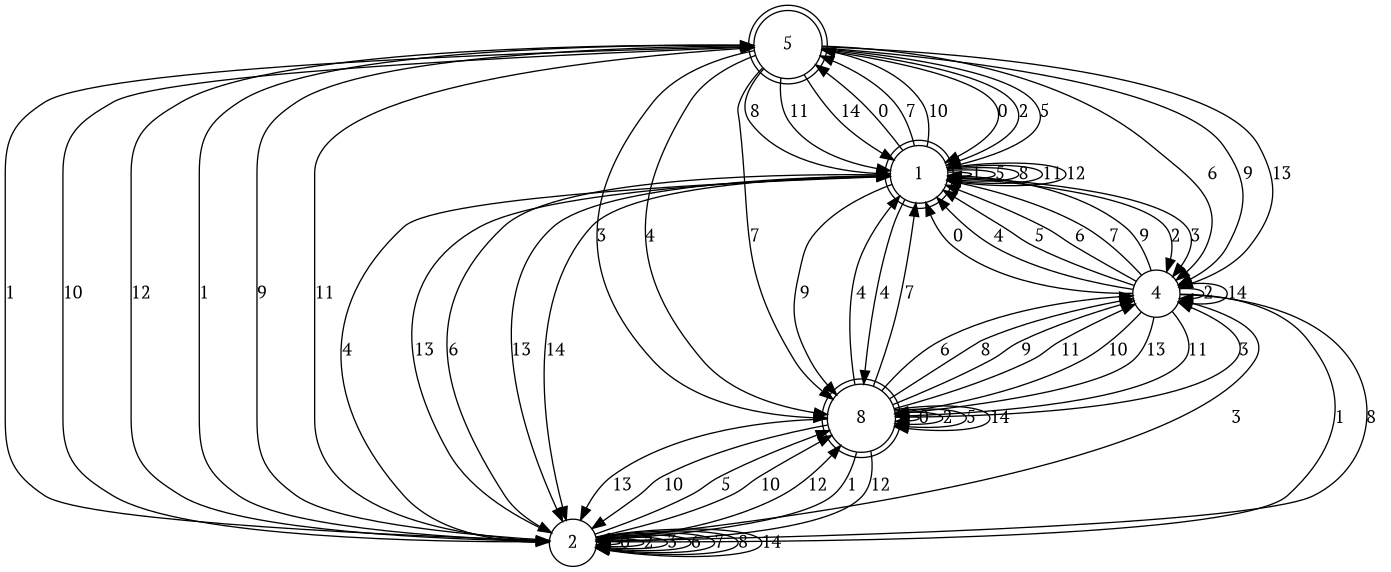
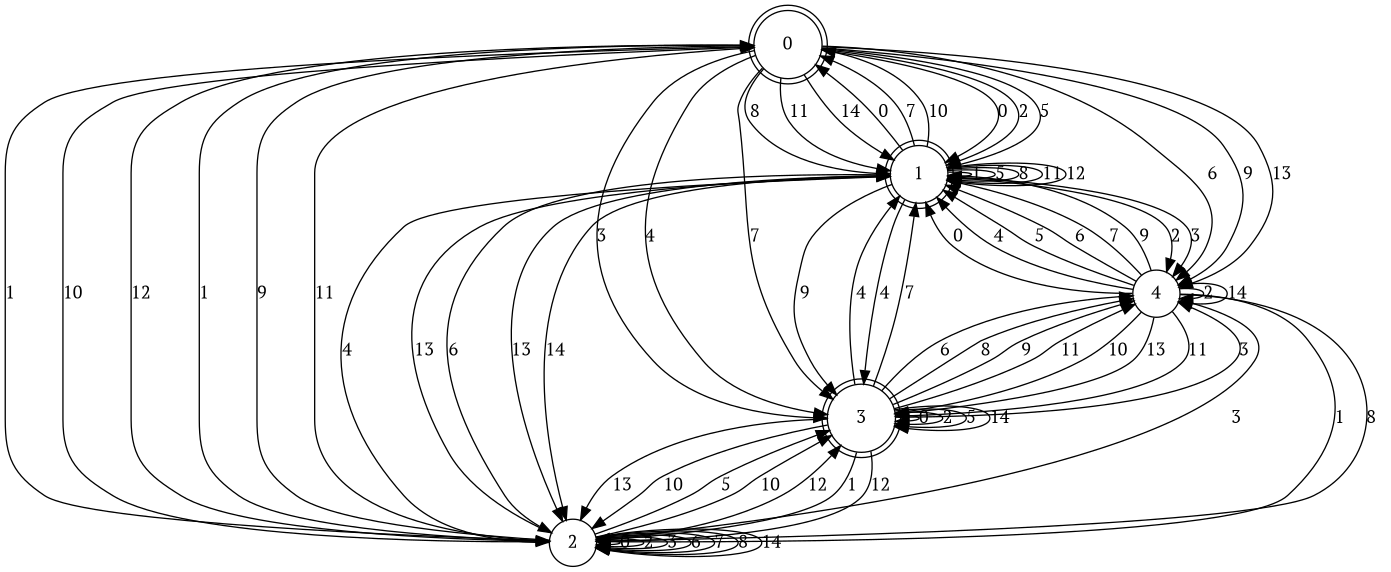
(788, 45) -> (788, 45)
(861, 418) -> (861, 418)
